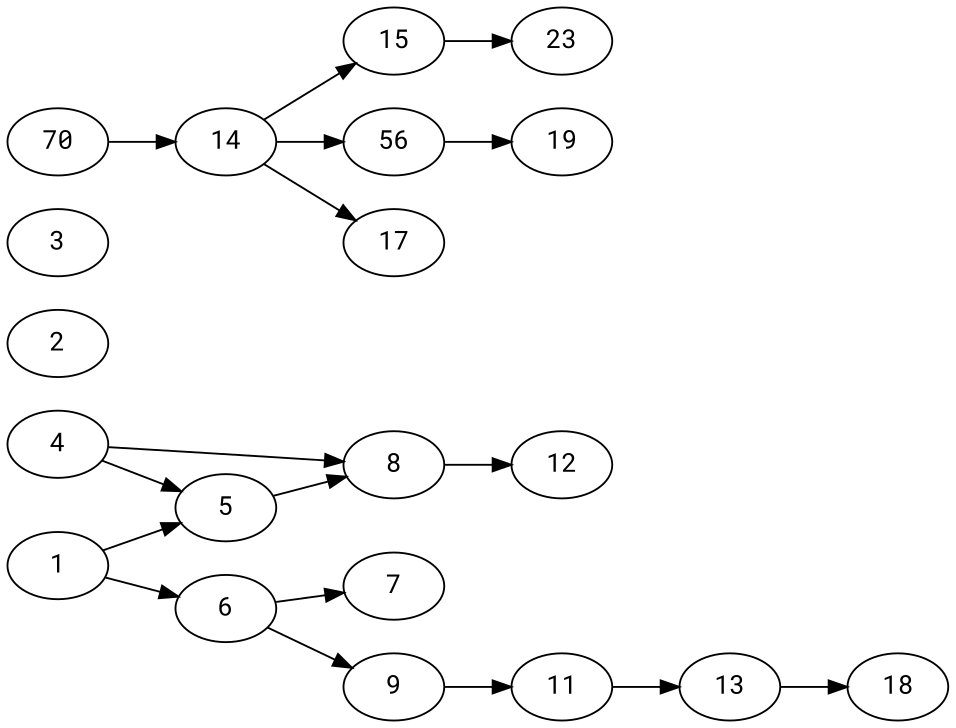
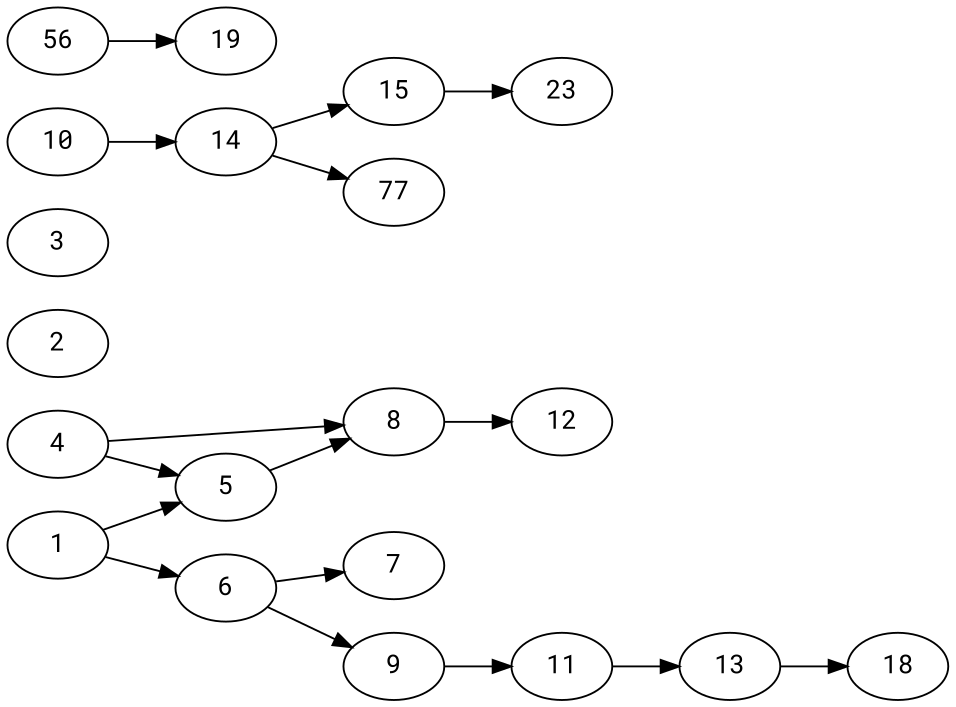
(58, 142) -> (58, 142)
(301, 142) -> none
(394, 243) -> (394, 192)
